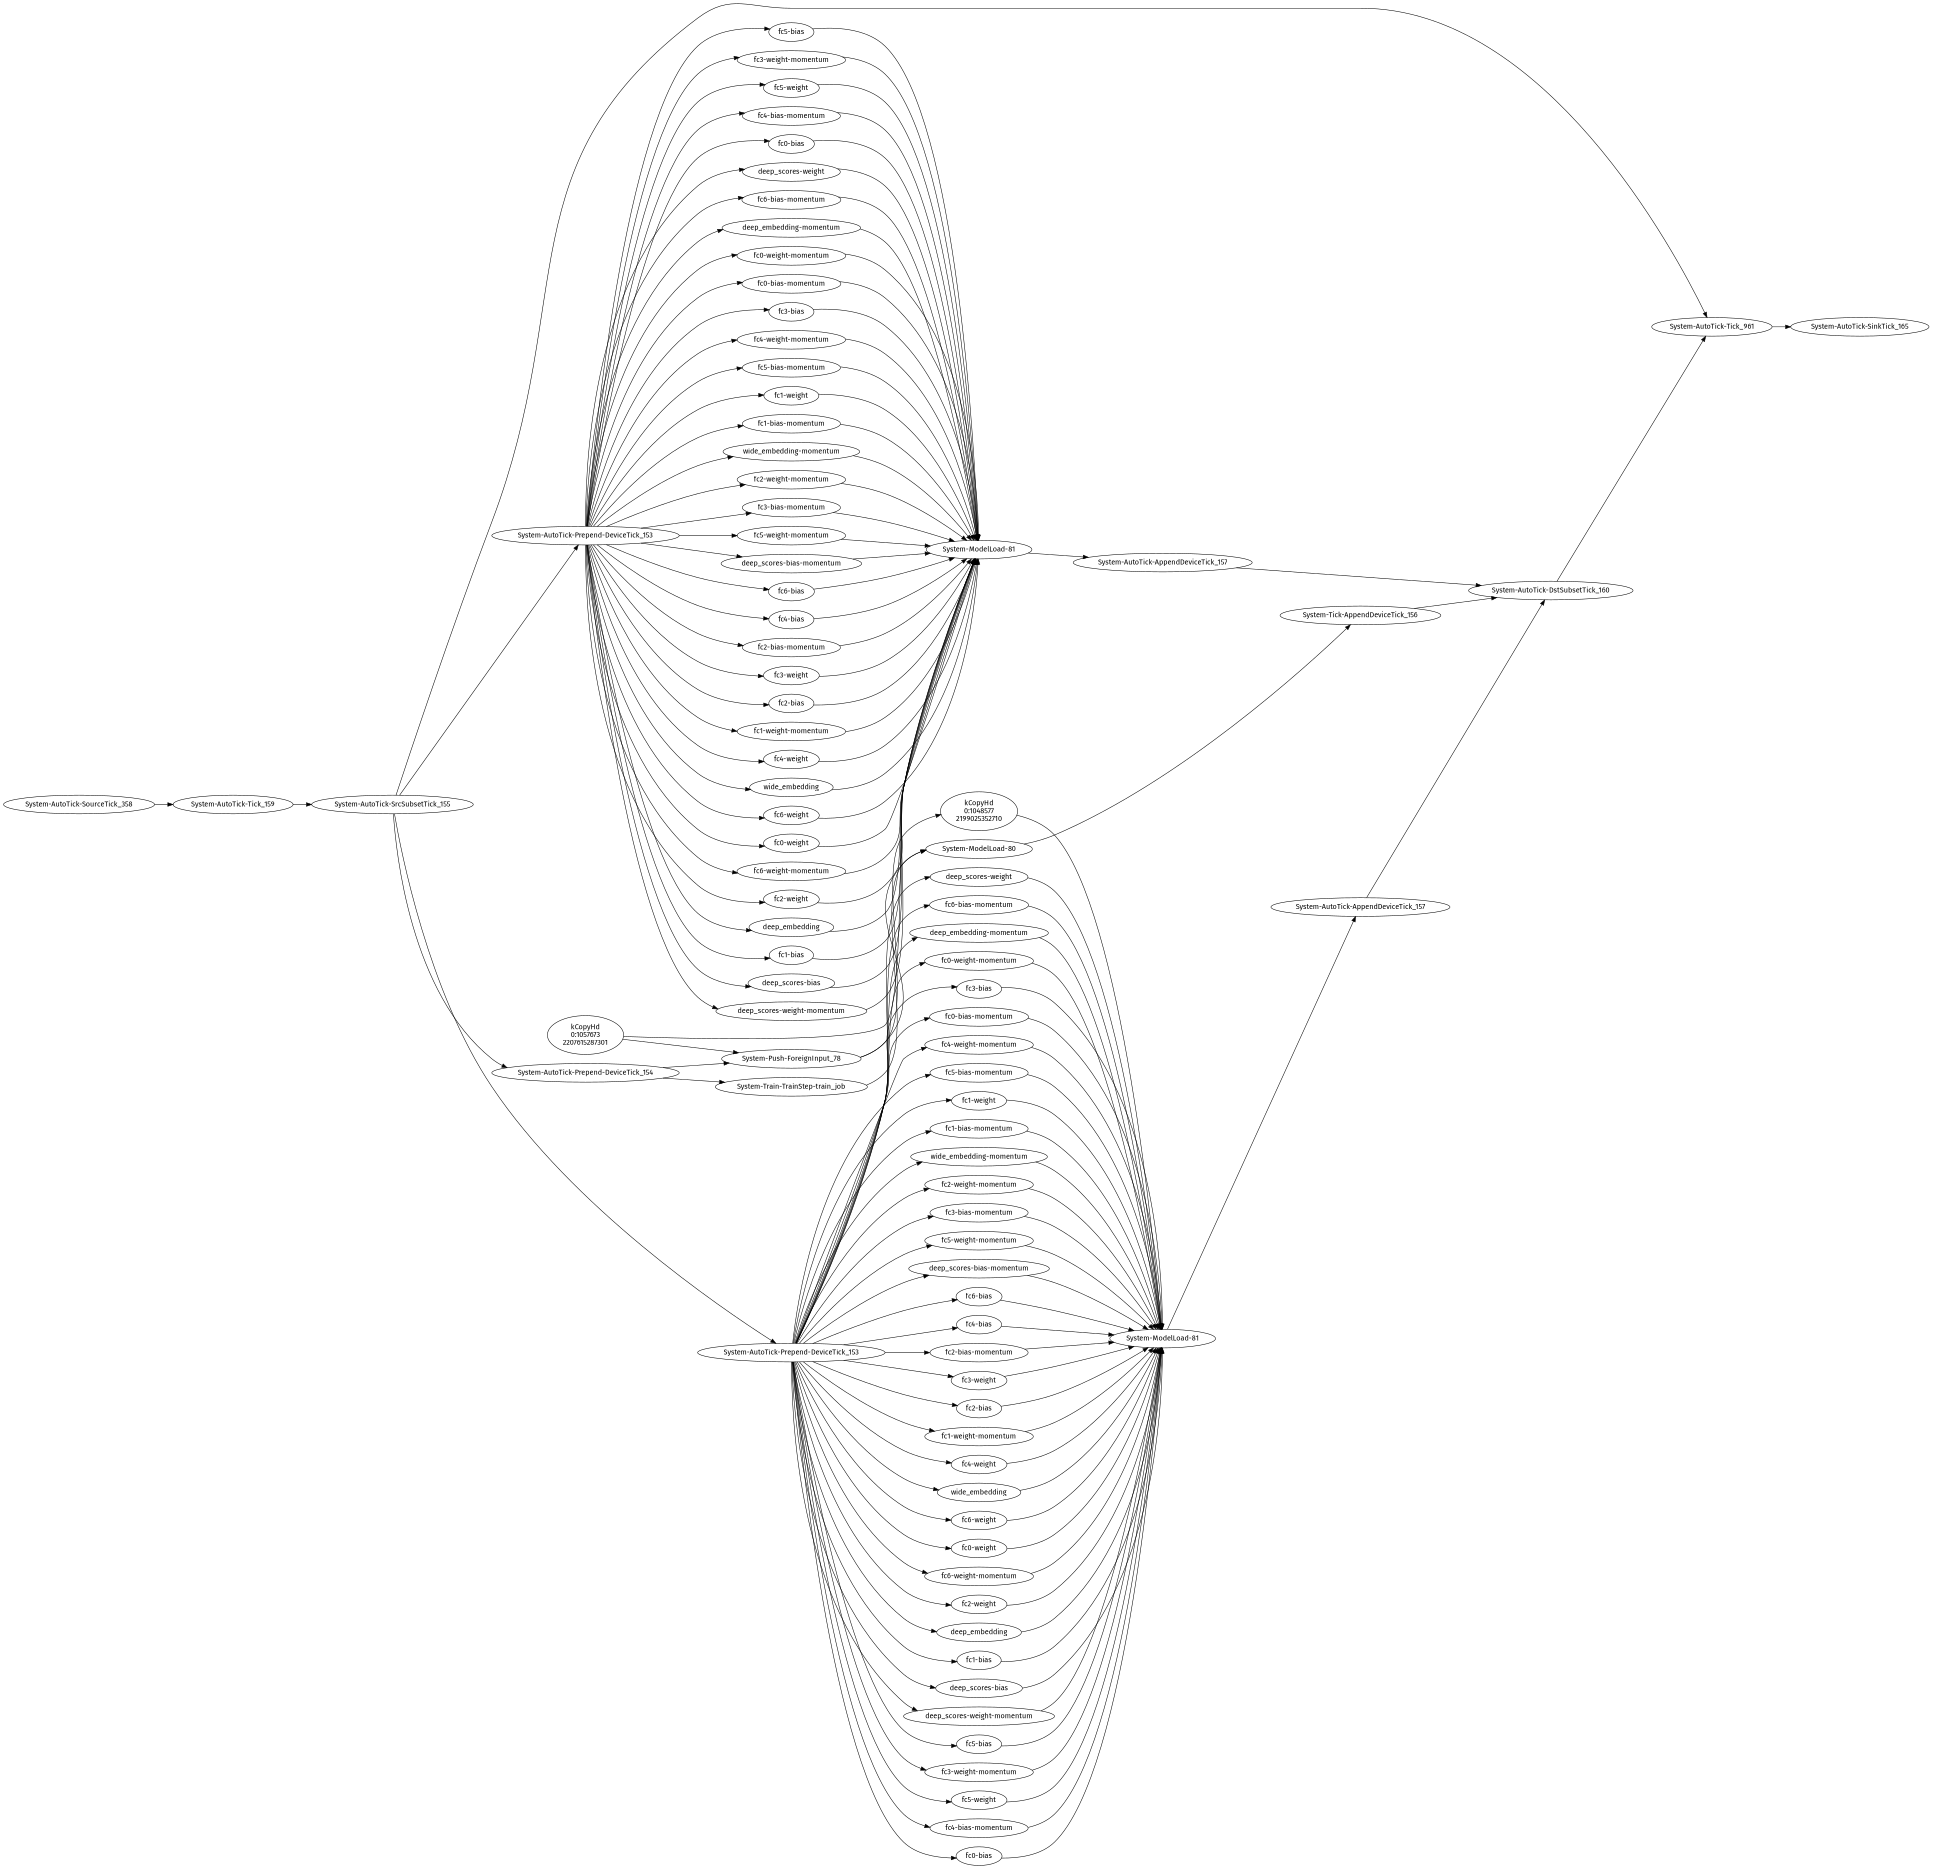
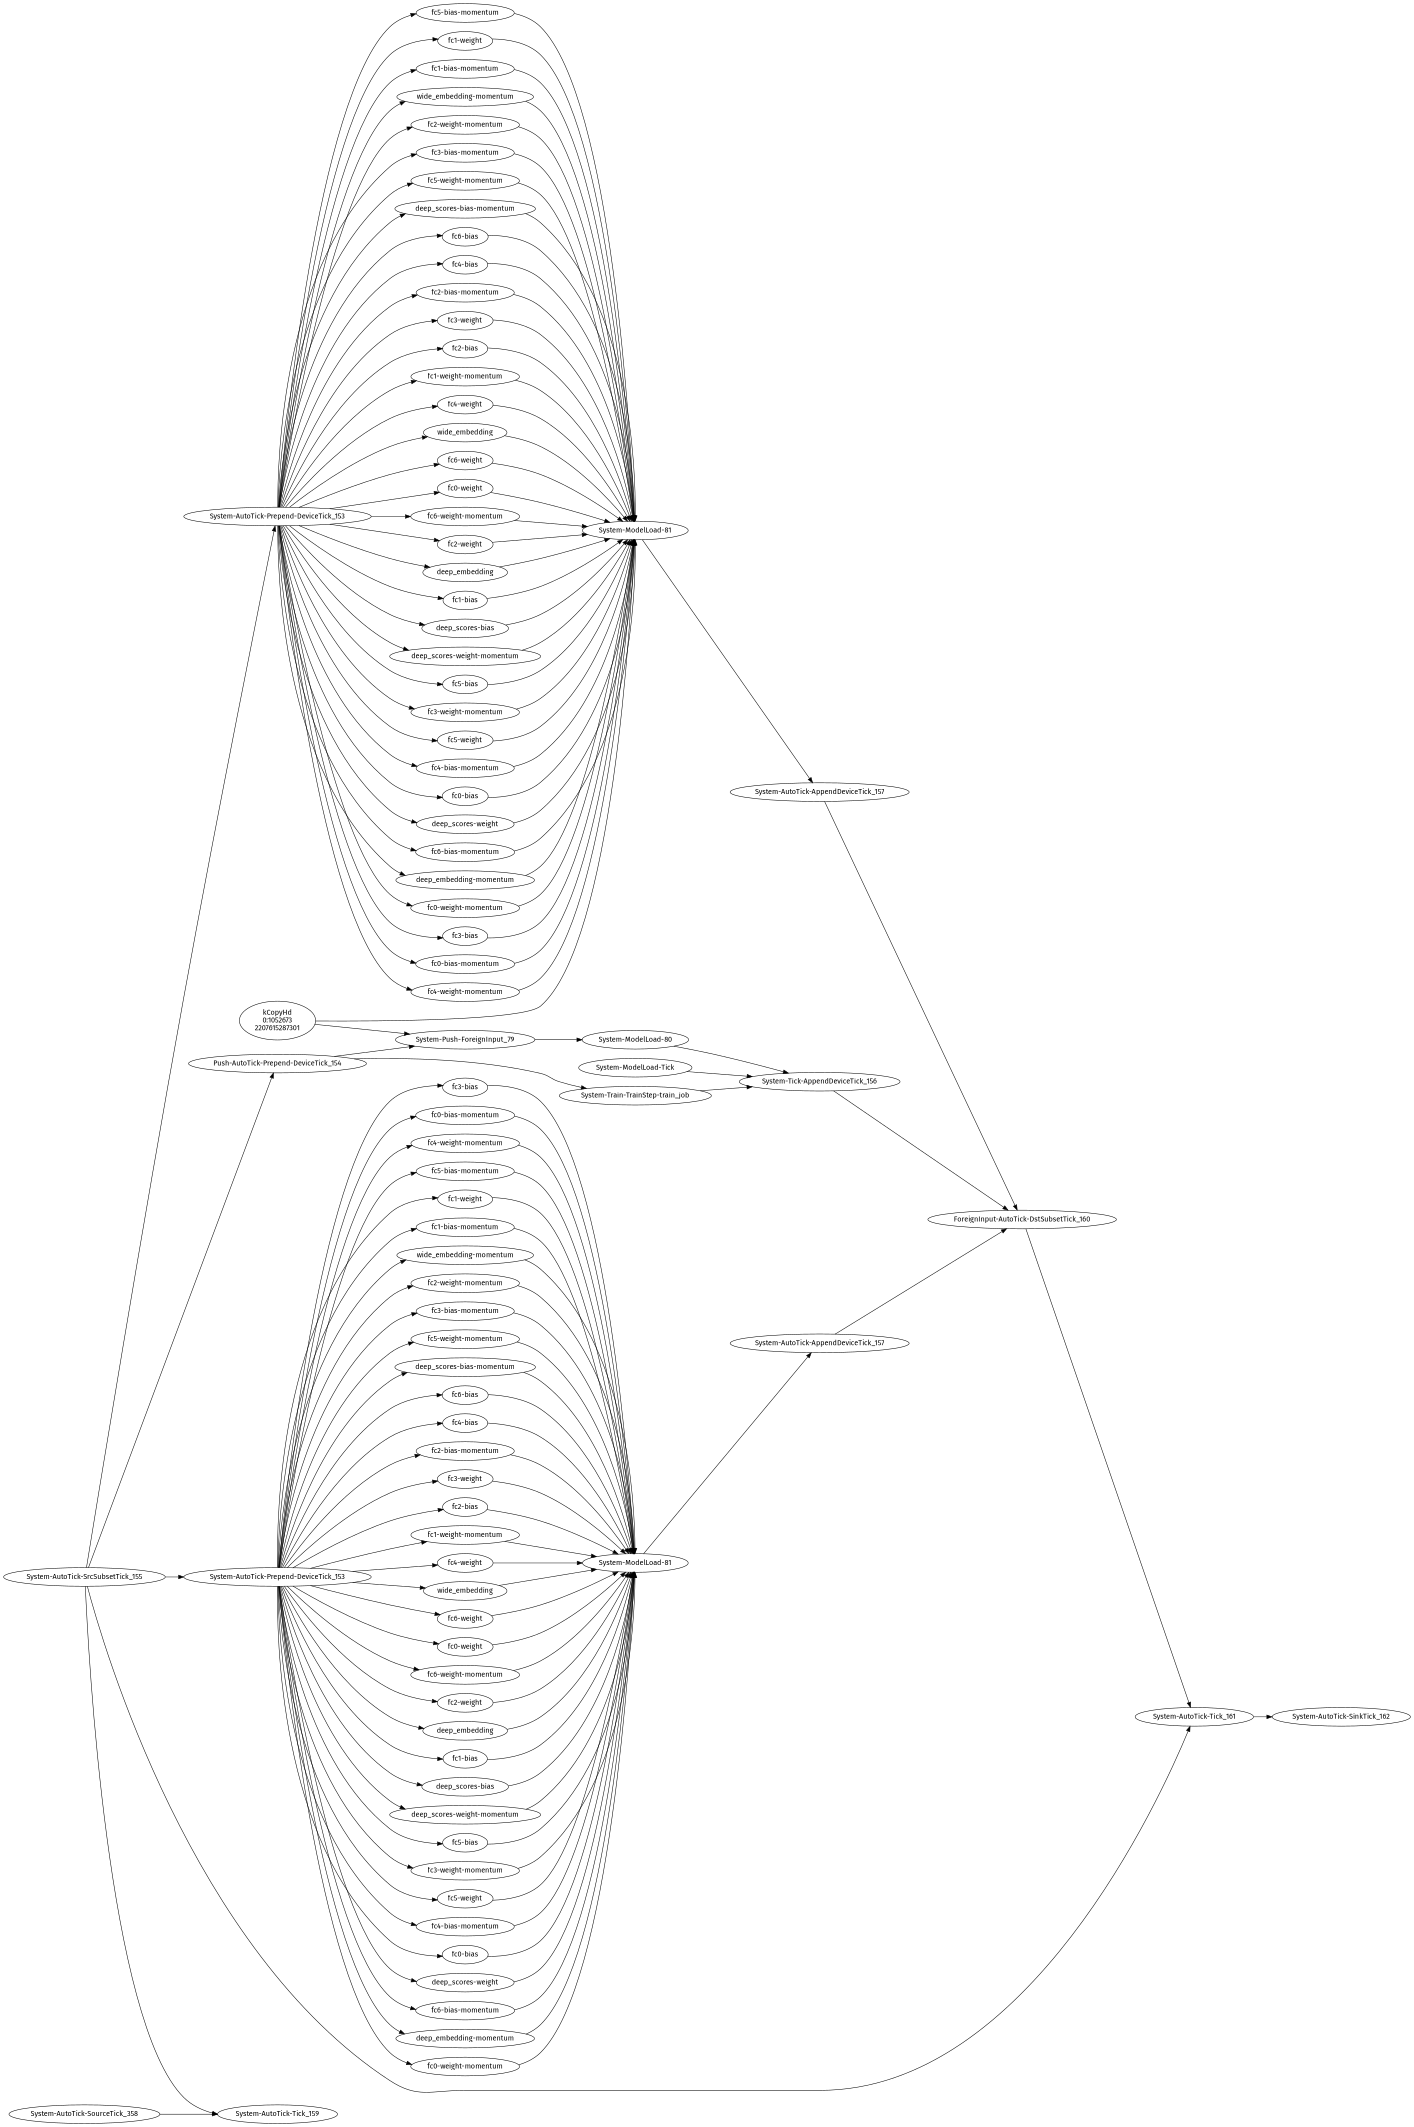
(1712, 327) -> (1194, 1717)
(1860, 327) -> (1341, 1717)
(1551, 591) -> (1022, 1220)
(300, 804) -> (111, 1865)
(979, 811) -> none
(897, 1033) -> (724, 1089)
(586, 1035) -> (278, 1021)
(791, 1059) -> (465, 1040)
none -> (635, 1068)
(586, 1073) -> (278, 1064)
